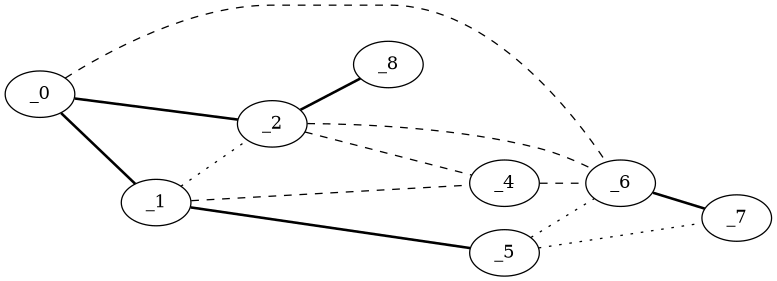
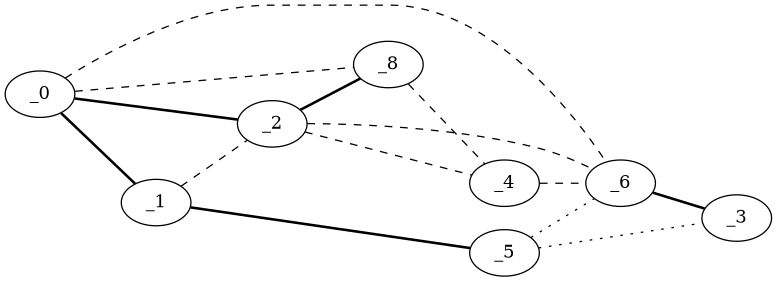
none -> (214, 79)
(214, 163) -> (214, 163)
(330, 193) -> (445, 122)
(737, 218) -> (737, 218)
